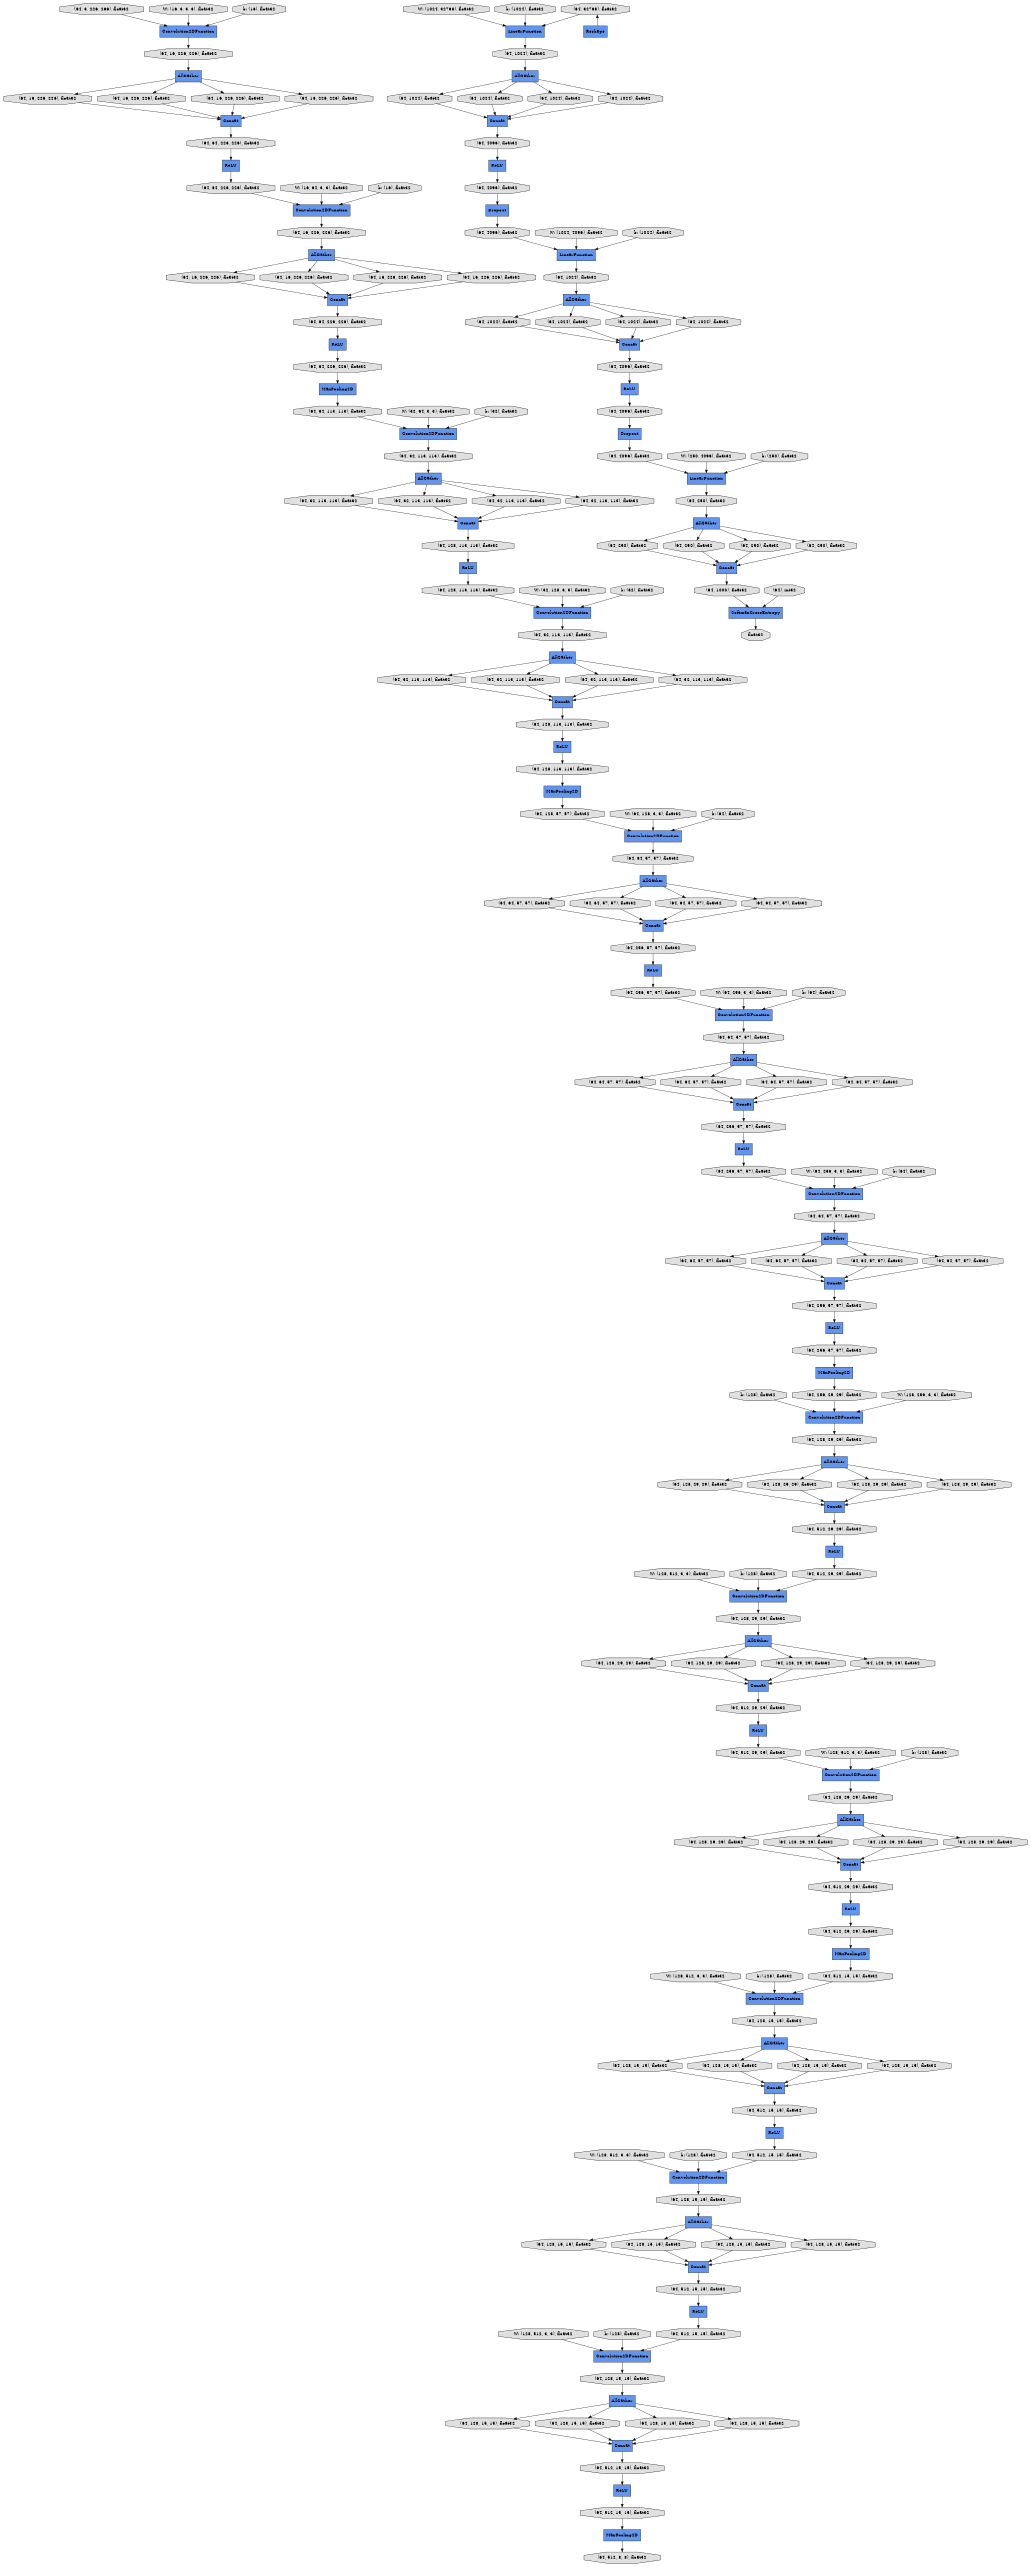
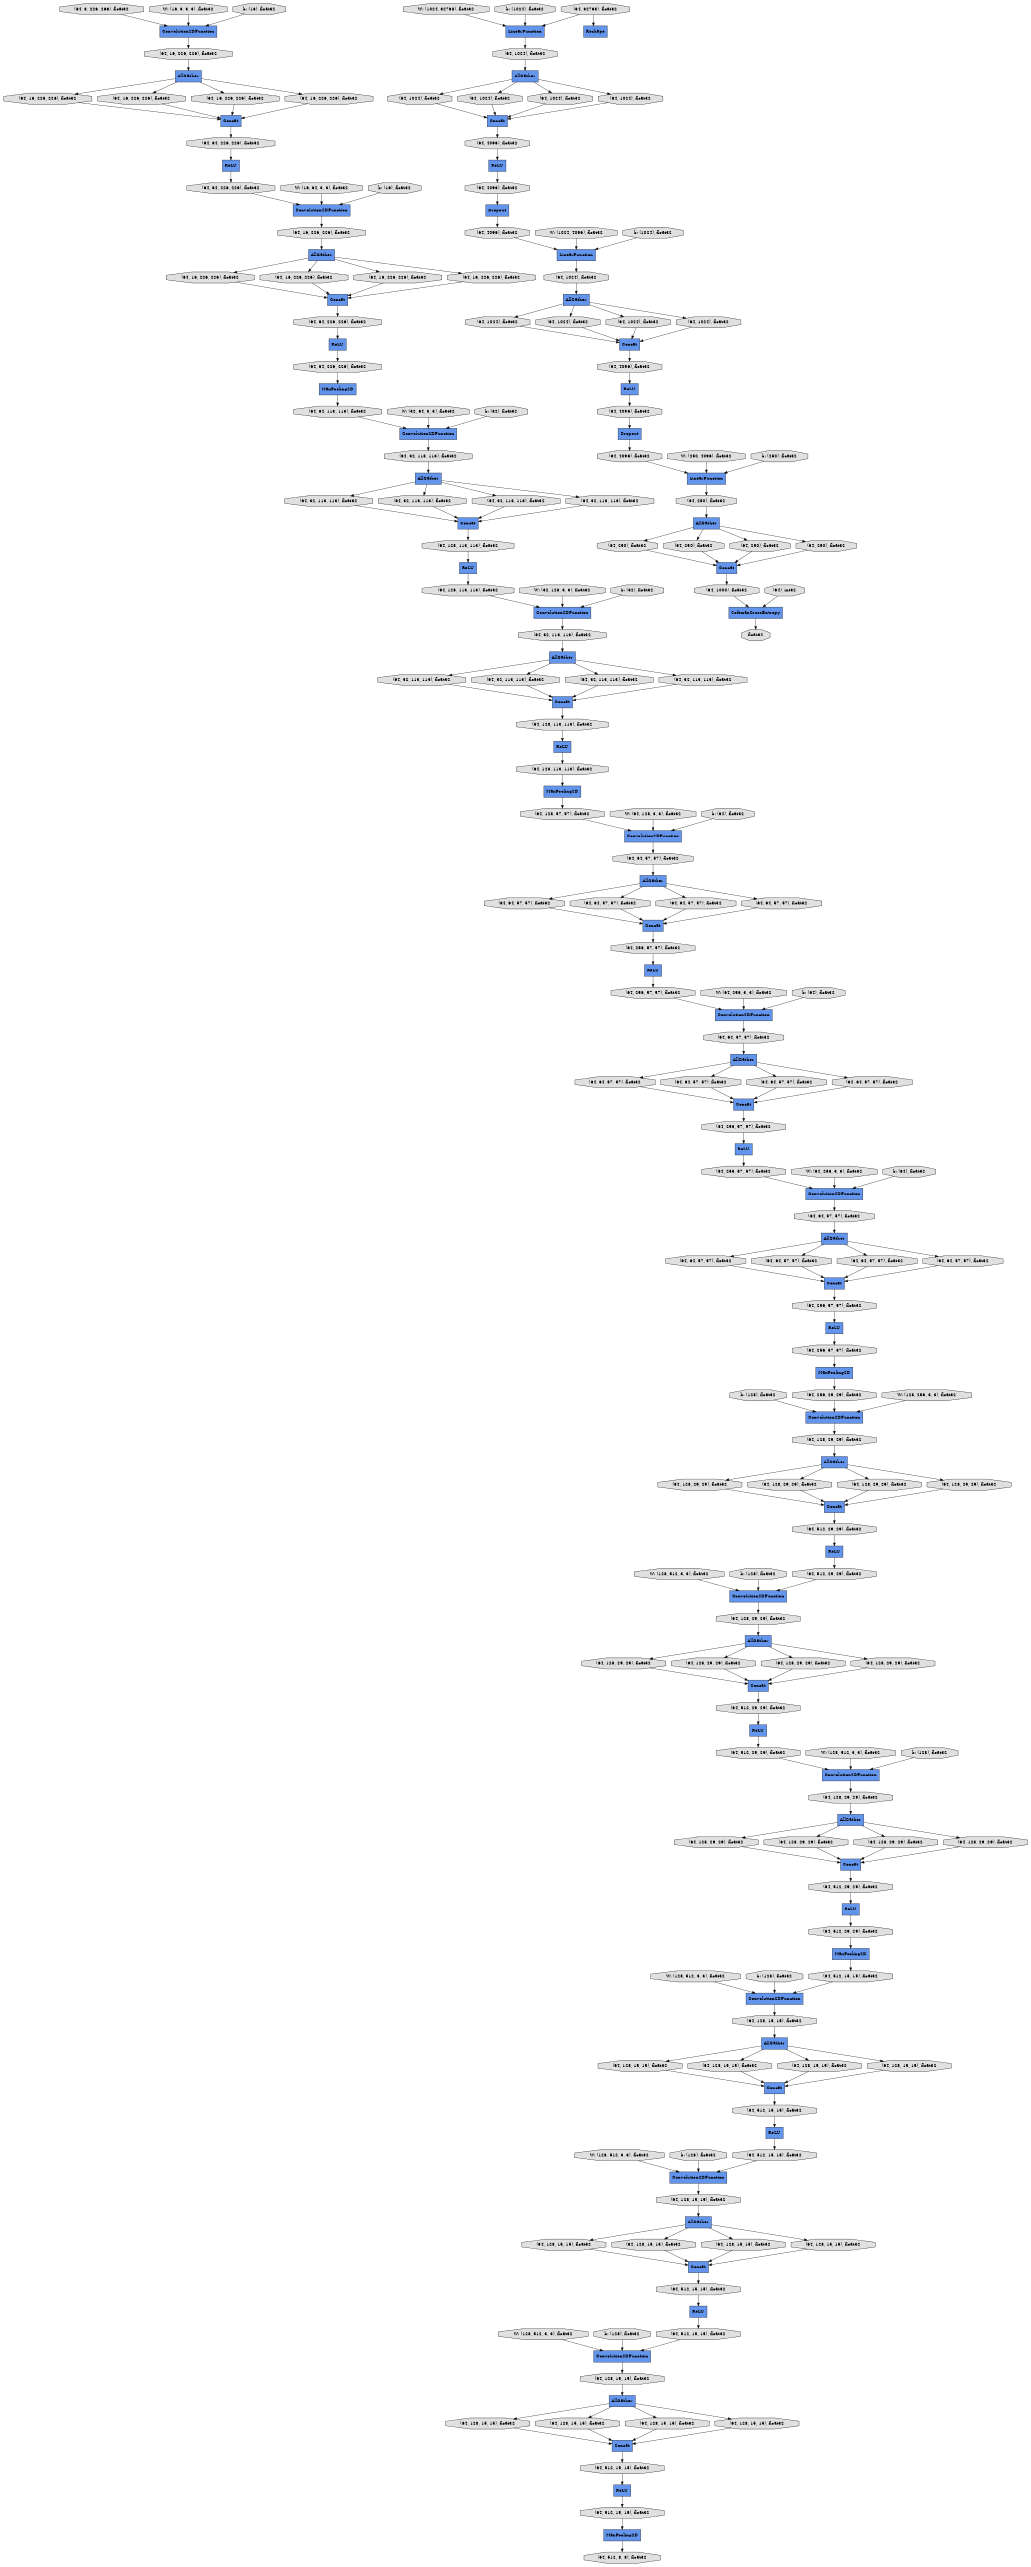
(597, 22) -> (593, 19)
